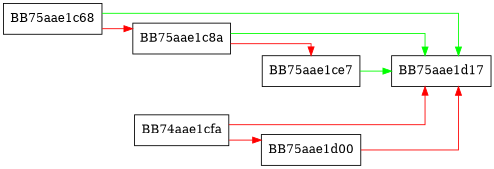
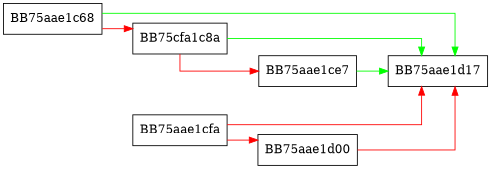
(182, 39) -> (180, 39)
(182, 130) -> (180, 130)
